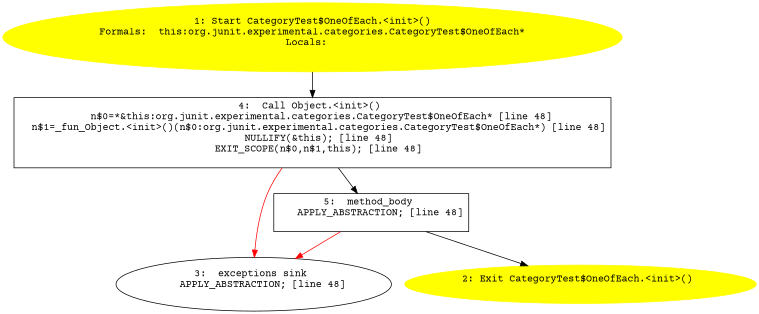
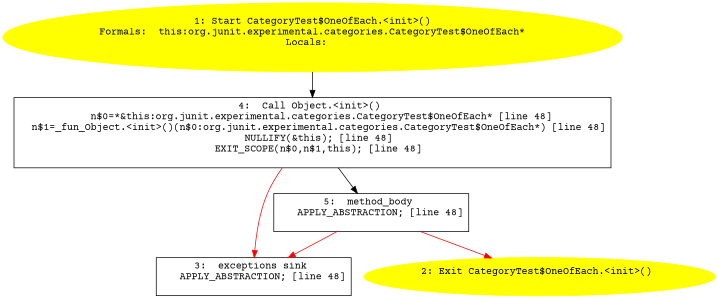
(473, 248) -> (453, 244)
(254, 284) -> (254, 277)
